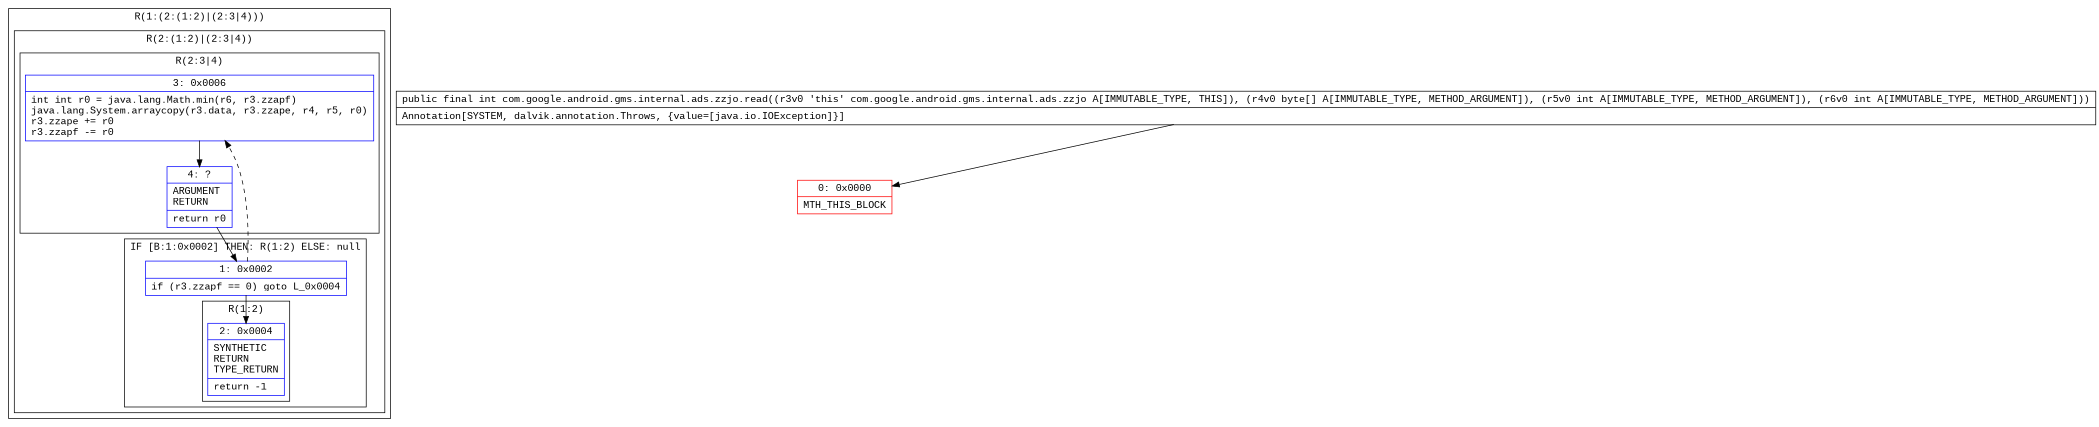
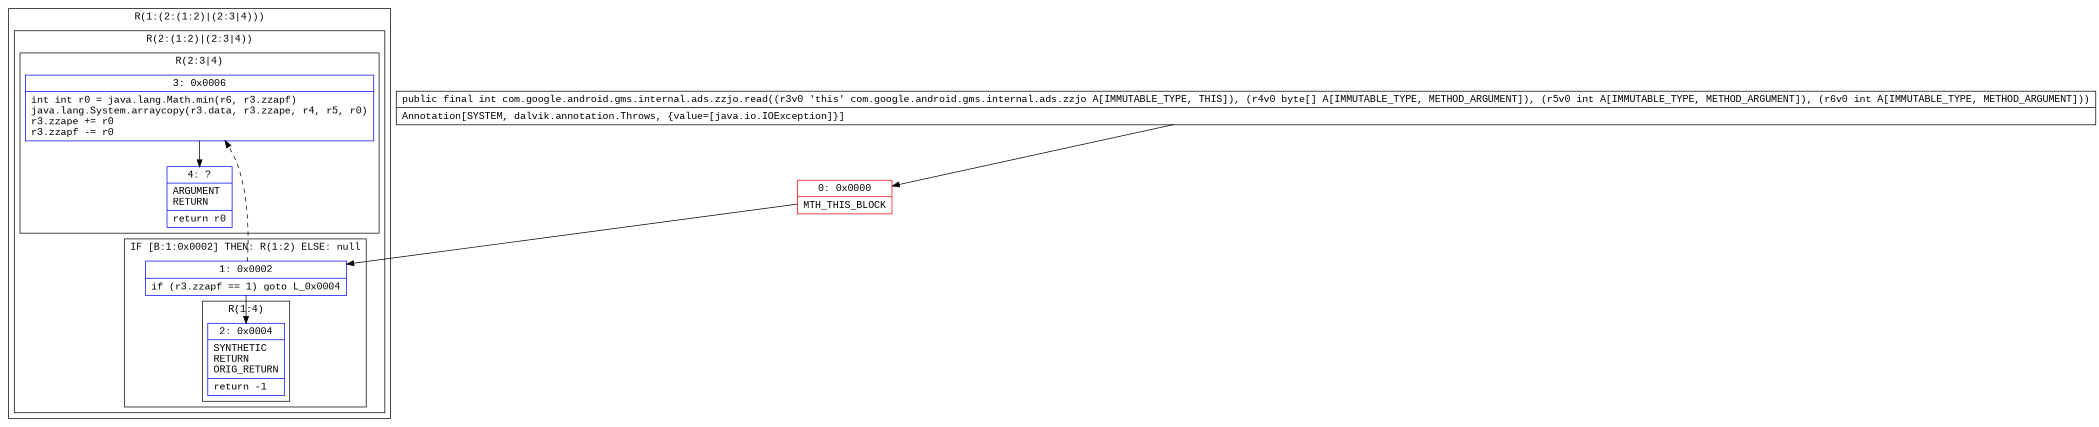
(226, 243) -> (576, 234)
(246, 286) -> (246, 286)
(246, 309) -> (246, 309)
(246, 369) -> (246, 369)
